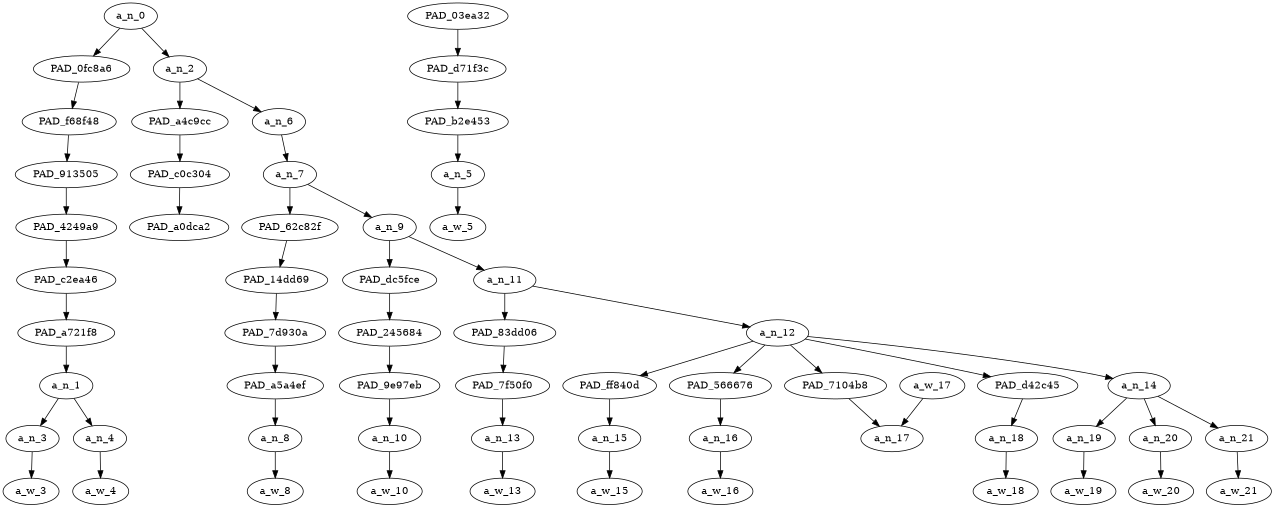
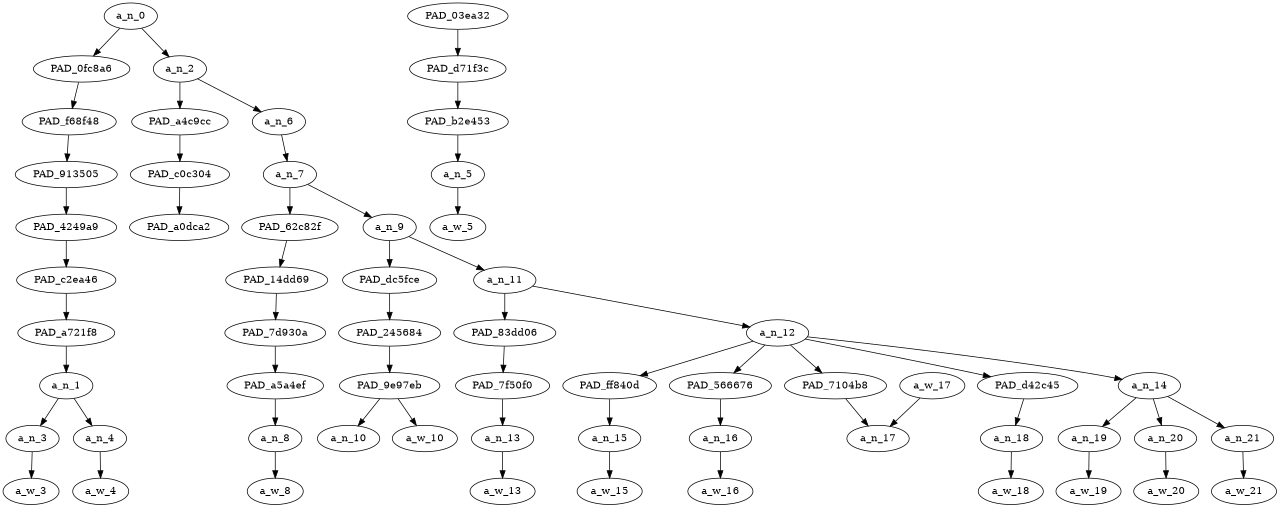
(390, 461) -> (405, 409)
